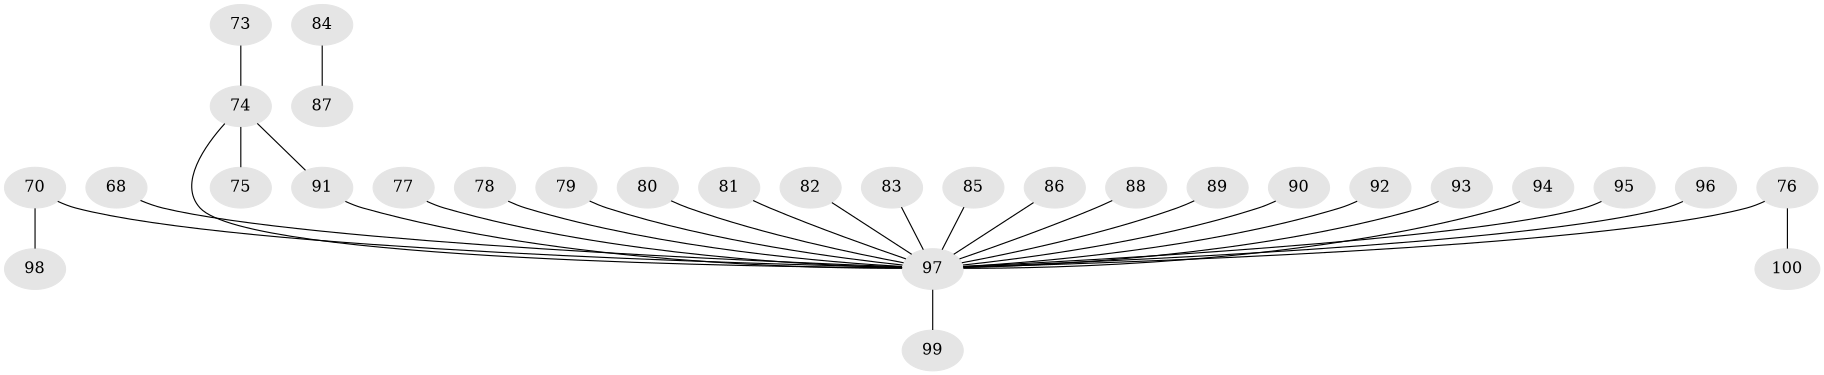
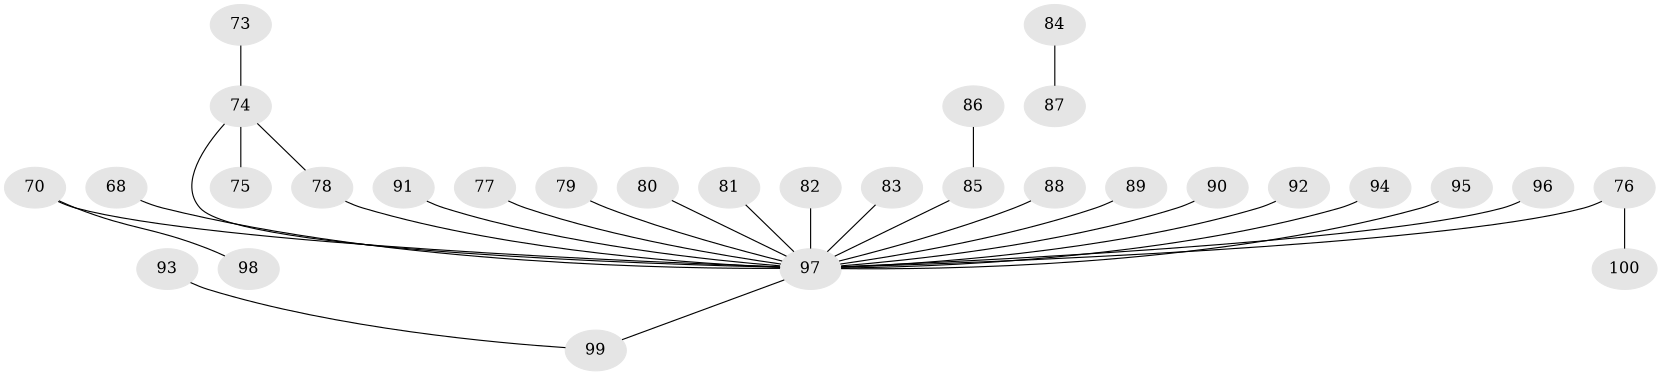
(281, 147) -> (281, 147)
(994, 228) -> (973, 147)
(1275, 240) -> (376, 326)
